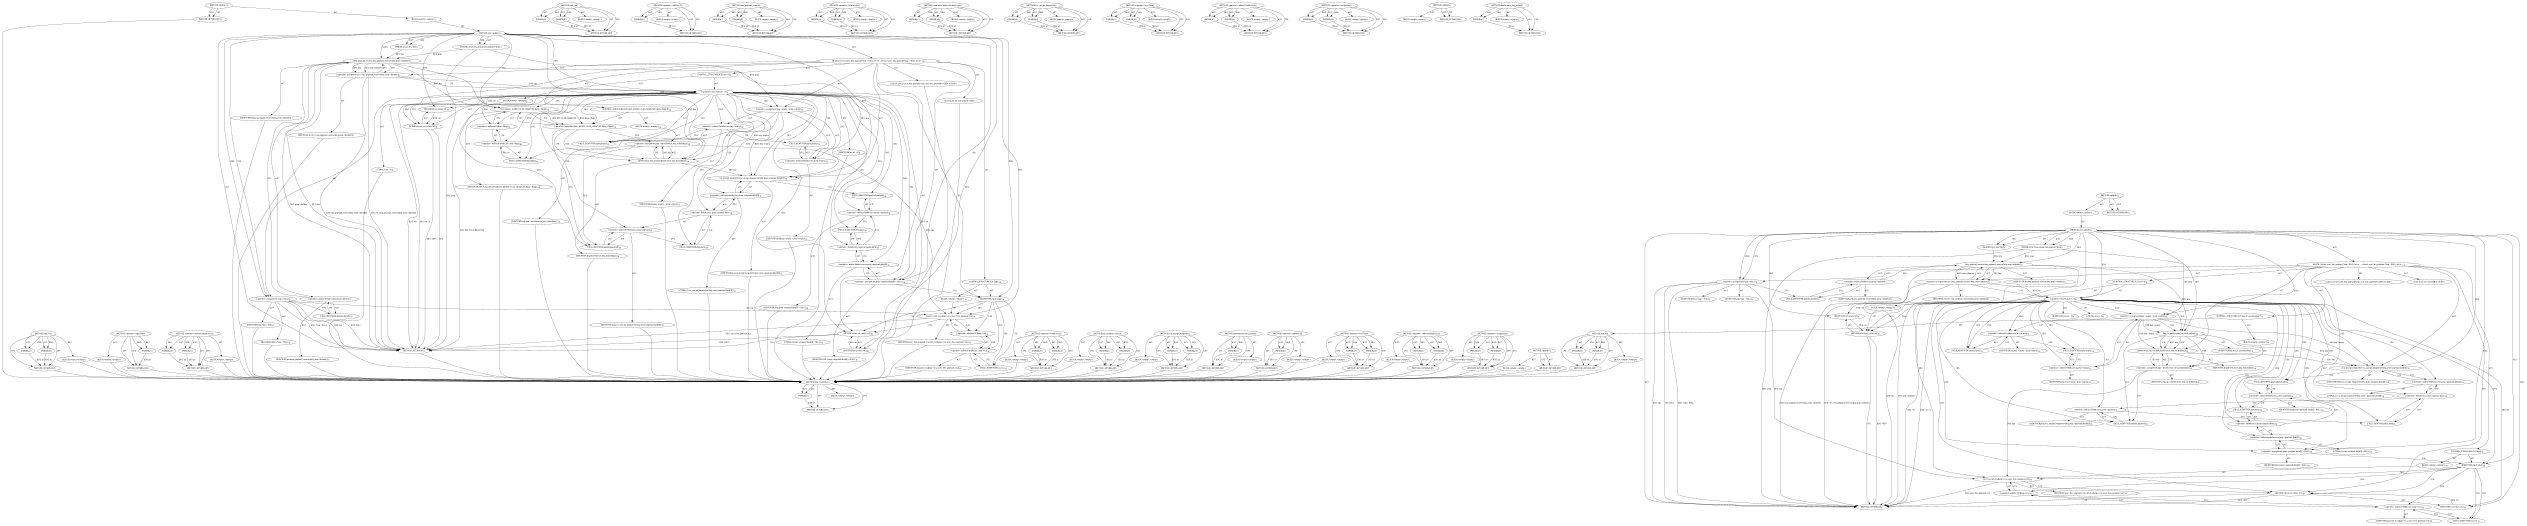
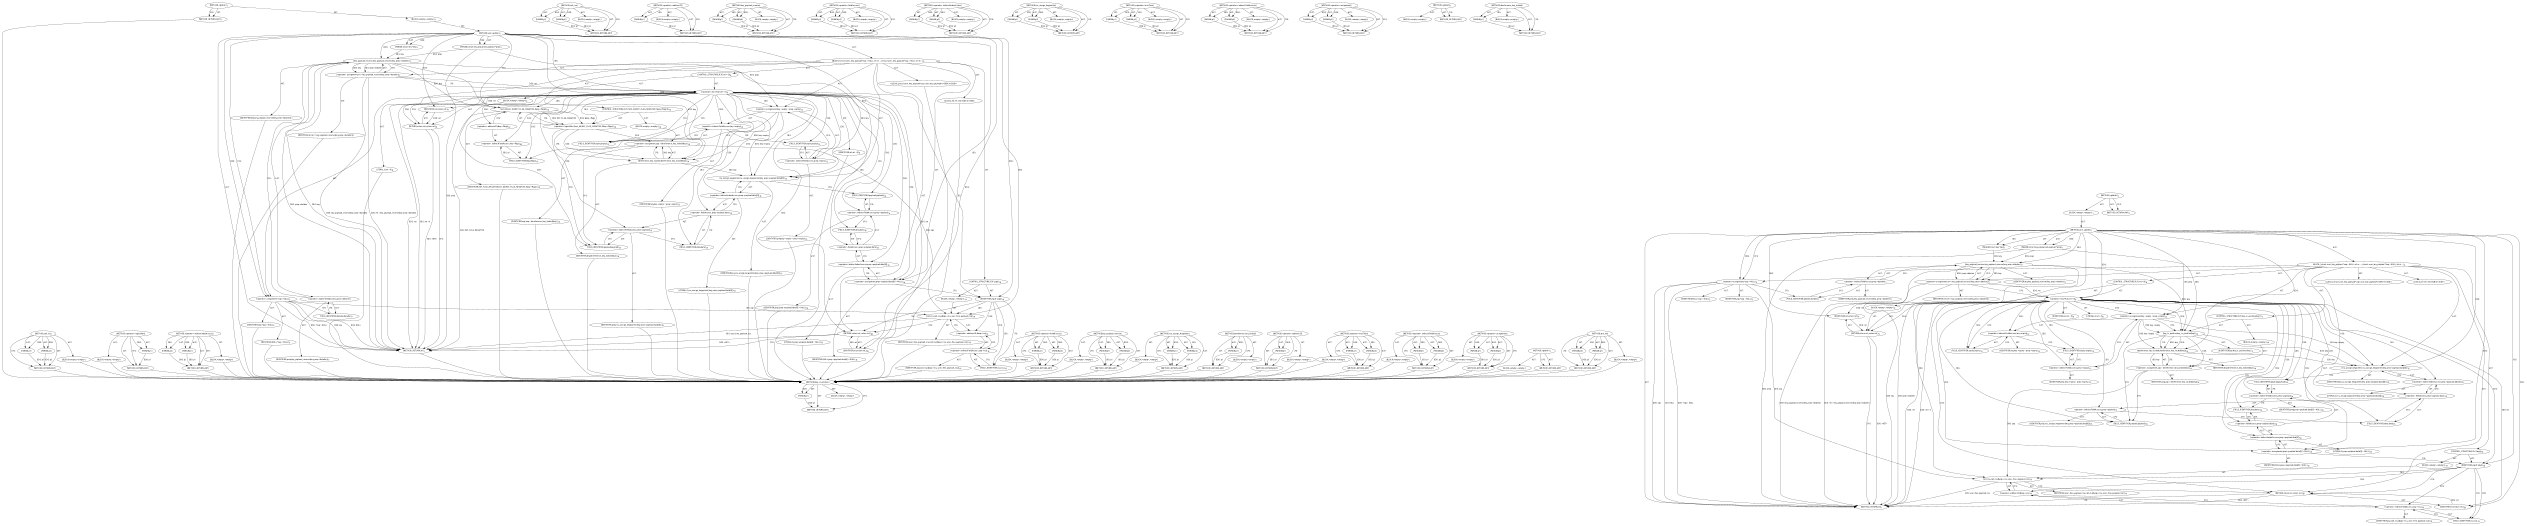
(507, 117) -> none
(500, 136) -> none
(1914, 325) -> (2211, 325)
